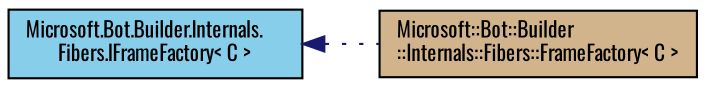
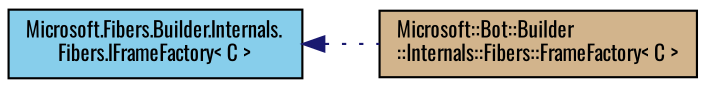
(155, 44) -> (155, 44)
